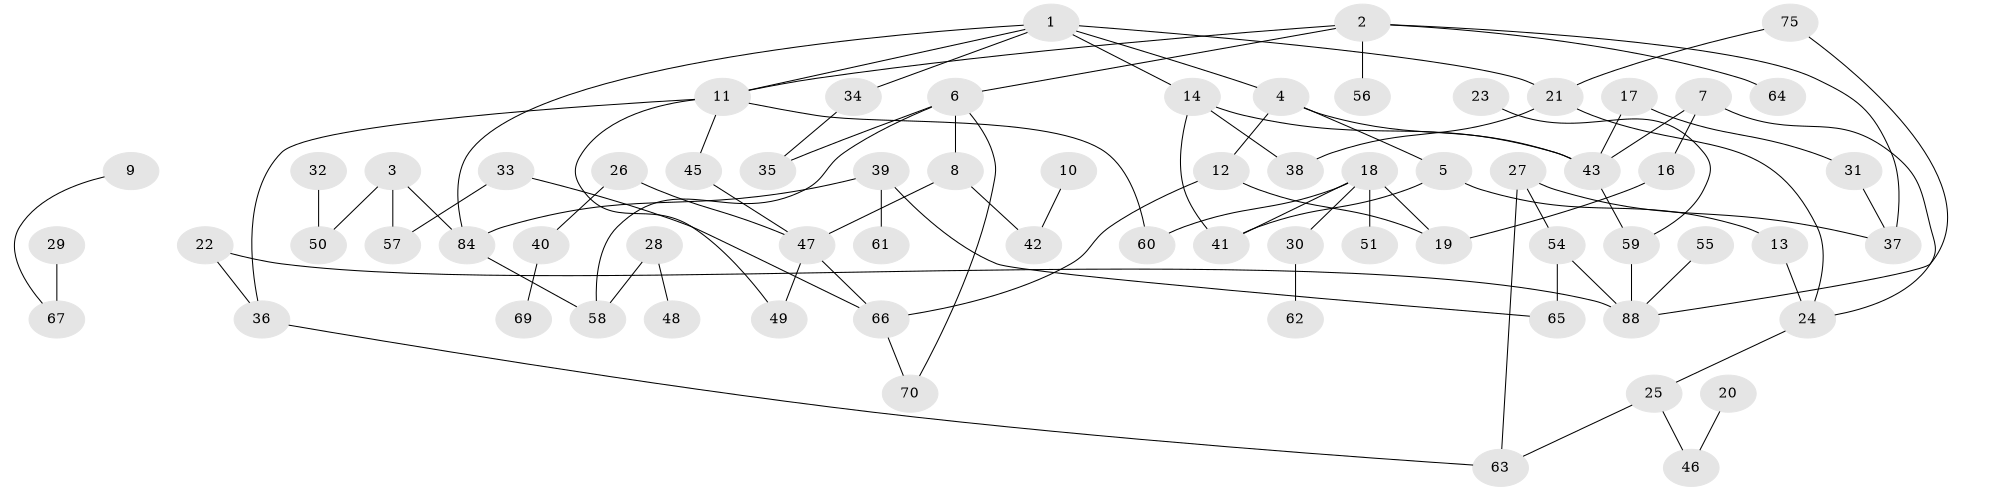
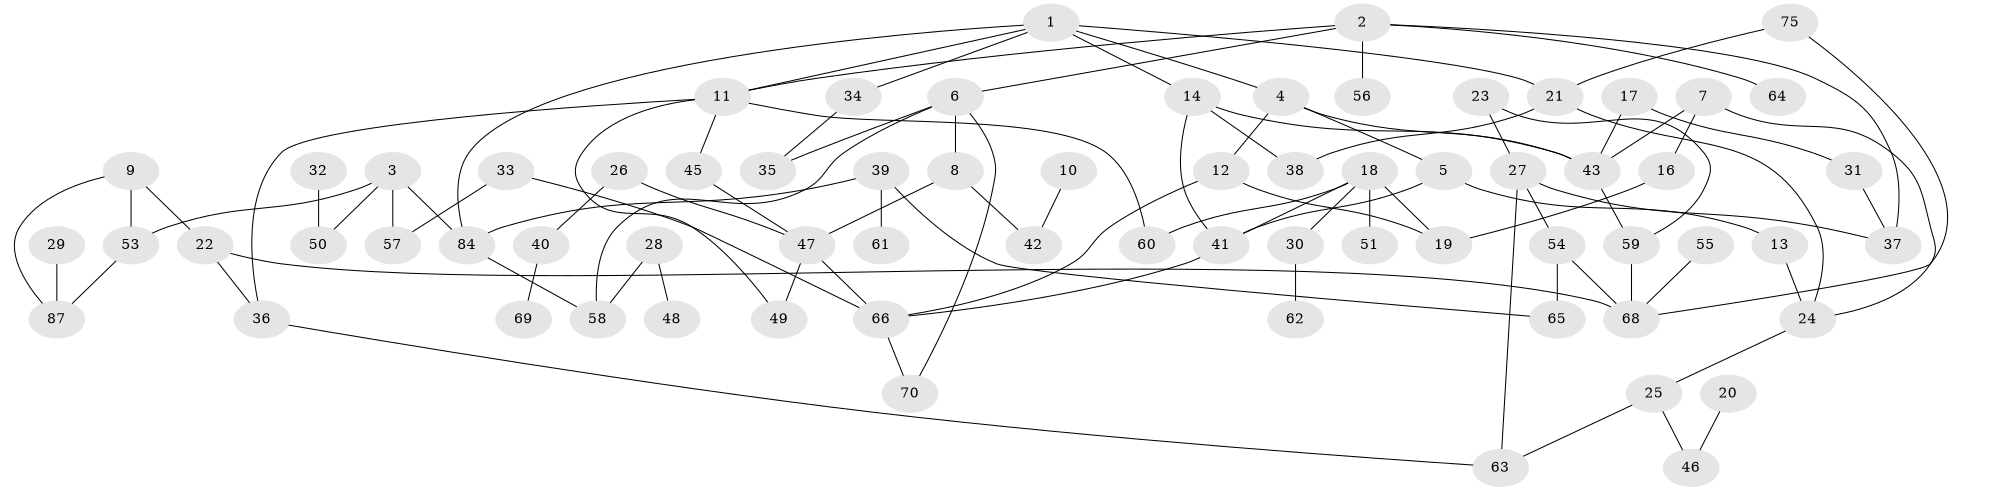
none -> (1499, 132)
none -> (168, 208)
none -> (131, 245)
none -> (1056, 295)
(57, 319) -> (57, 319)
(1631, 319) -> (1631, 319)
